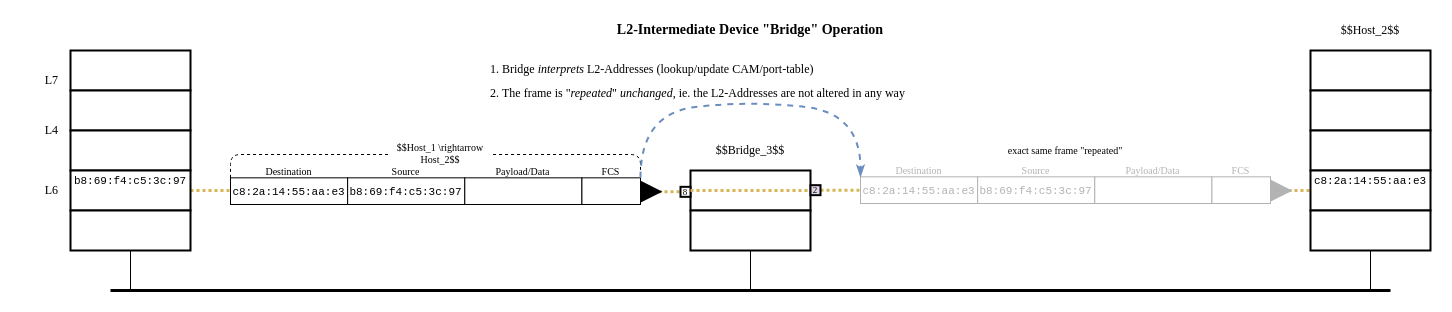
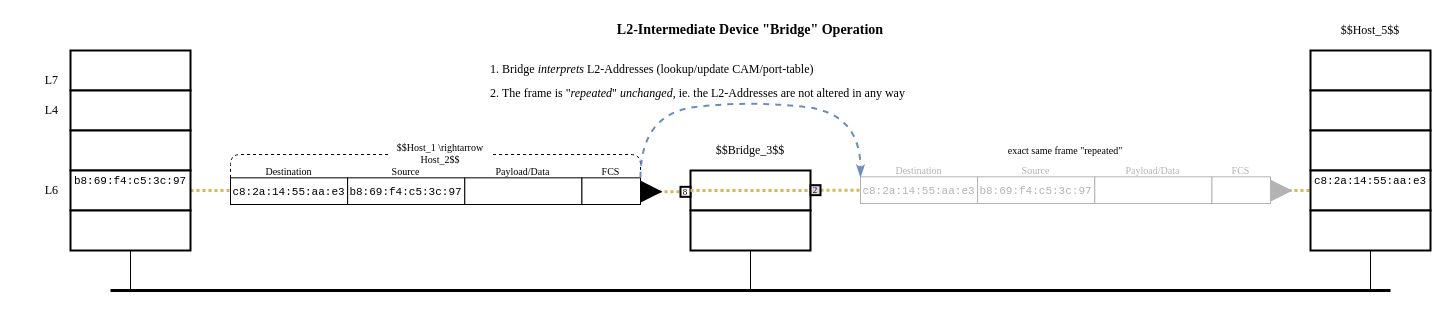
(1371, 31) -> (1371, 31)
(41, 131) -> (41, 111)
